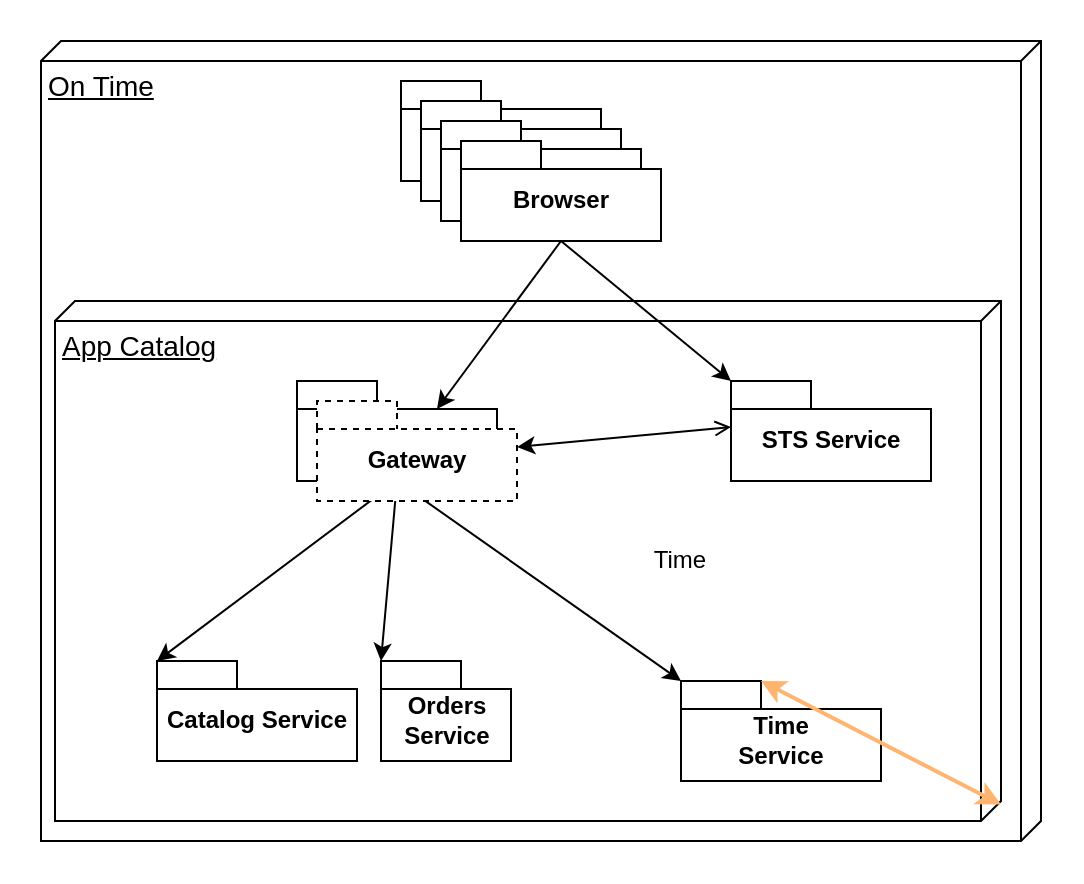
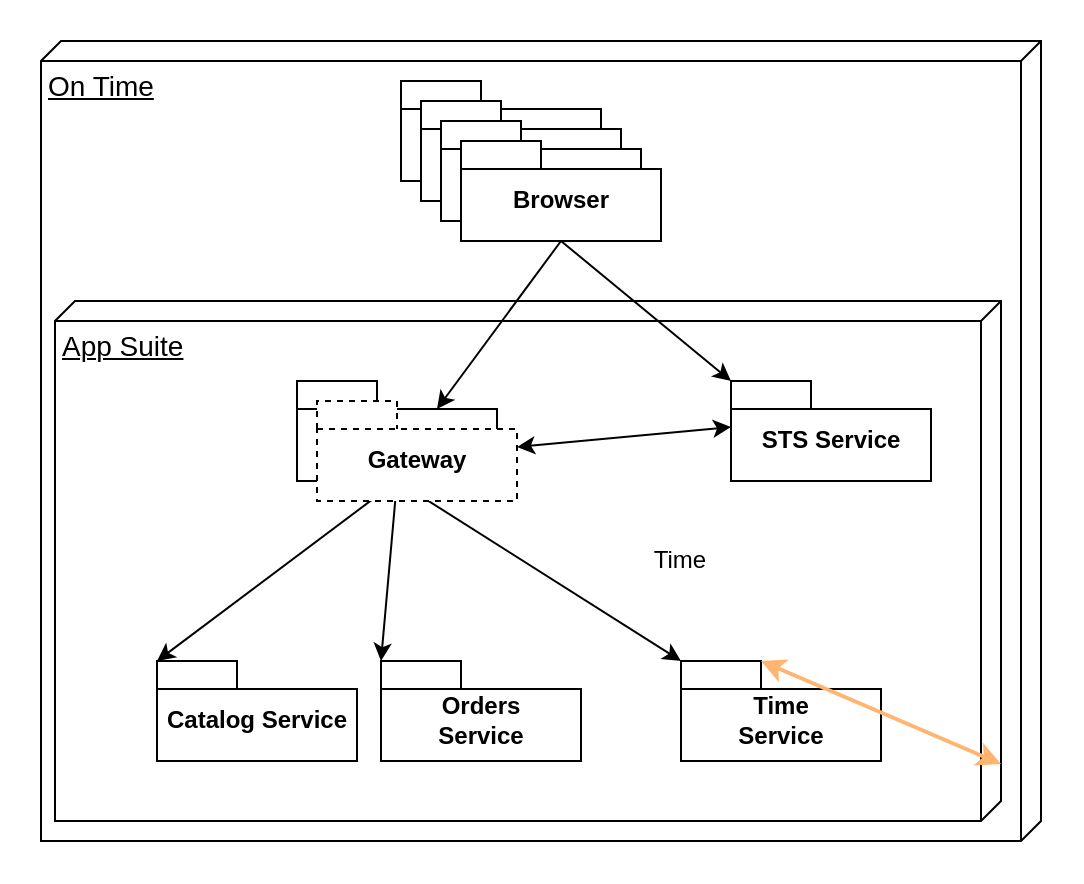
(131, 345) -> (117, 345)
(719, 428) -> (716, 428)
(446, 711) -> (481, 711)
(781, 731) -> (781, 711)
